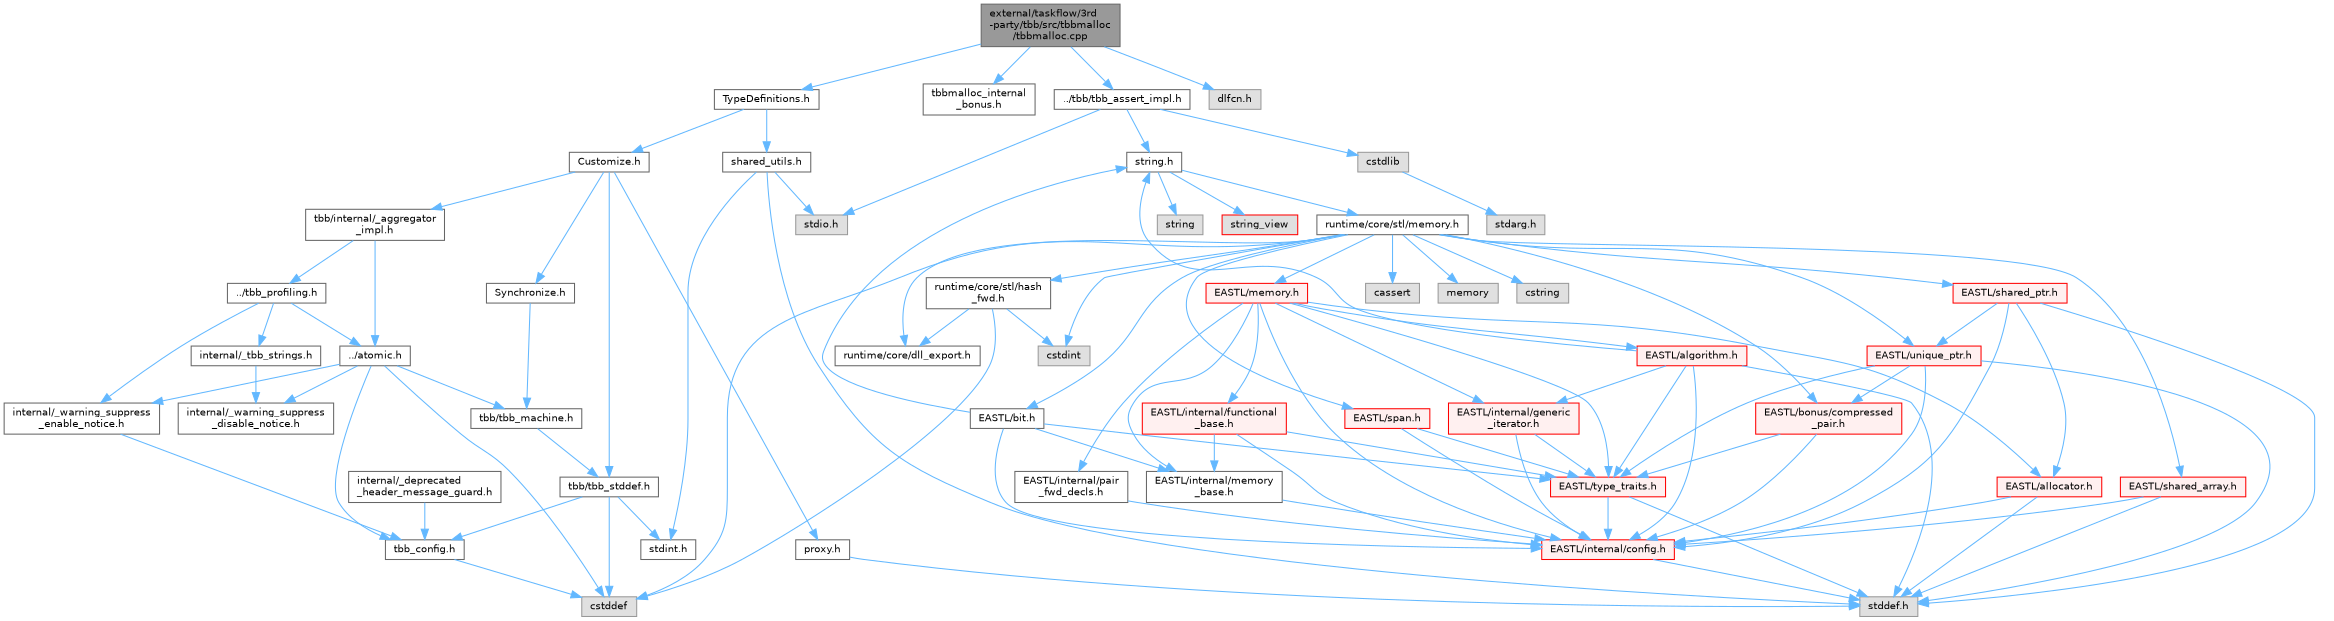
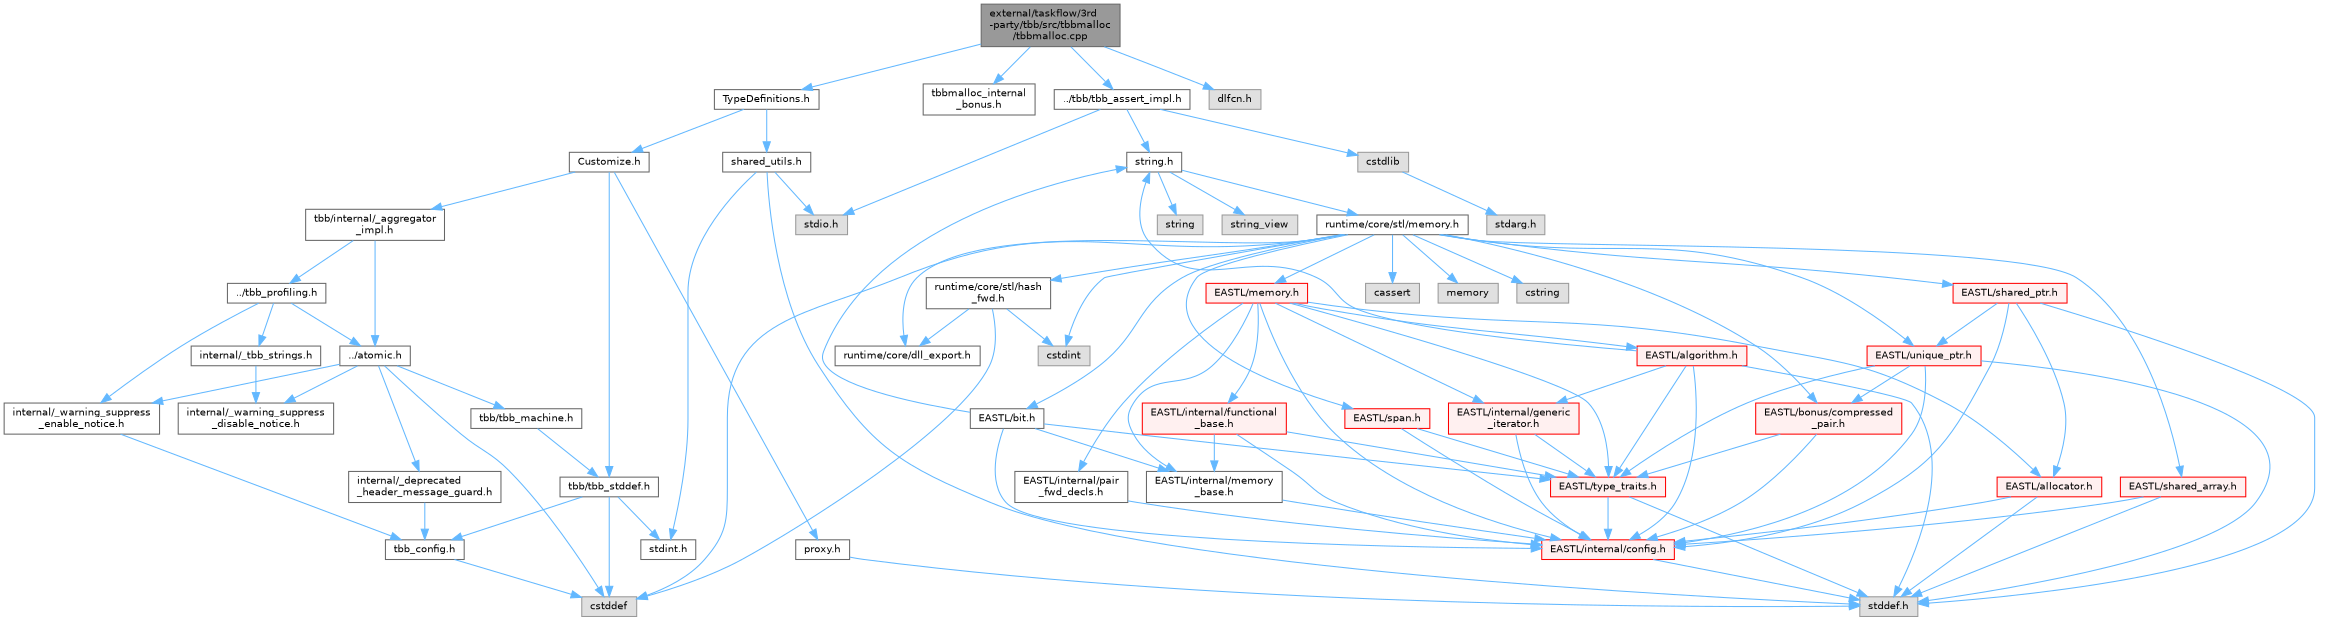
(1260, 225) -> (1260, 225)
(530, 293) -> none
(339, 459) -> (397, 414)
